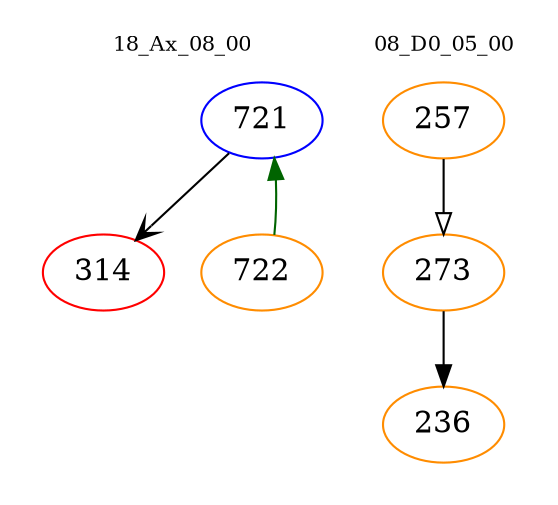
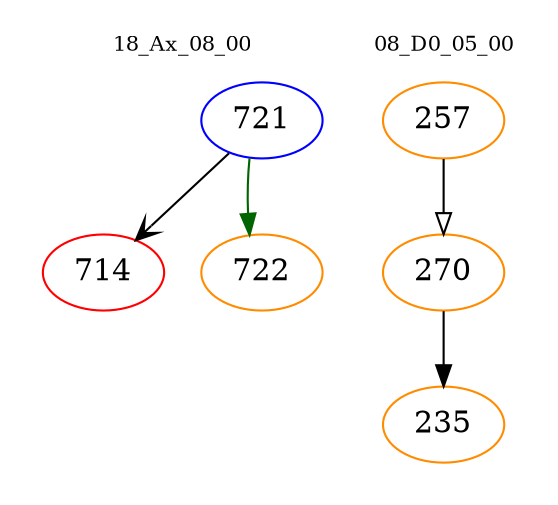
(276, 207) -> (248, 186)
(104, 273) -> (104, 273)
(444, 273) -> (444, 273)
(444, 425) -> (444, 425)
